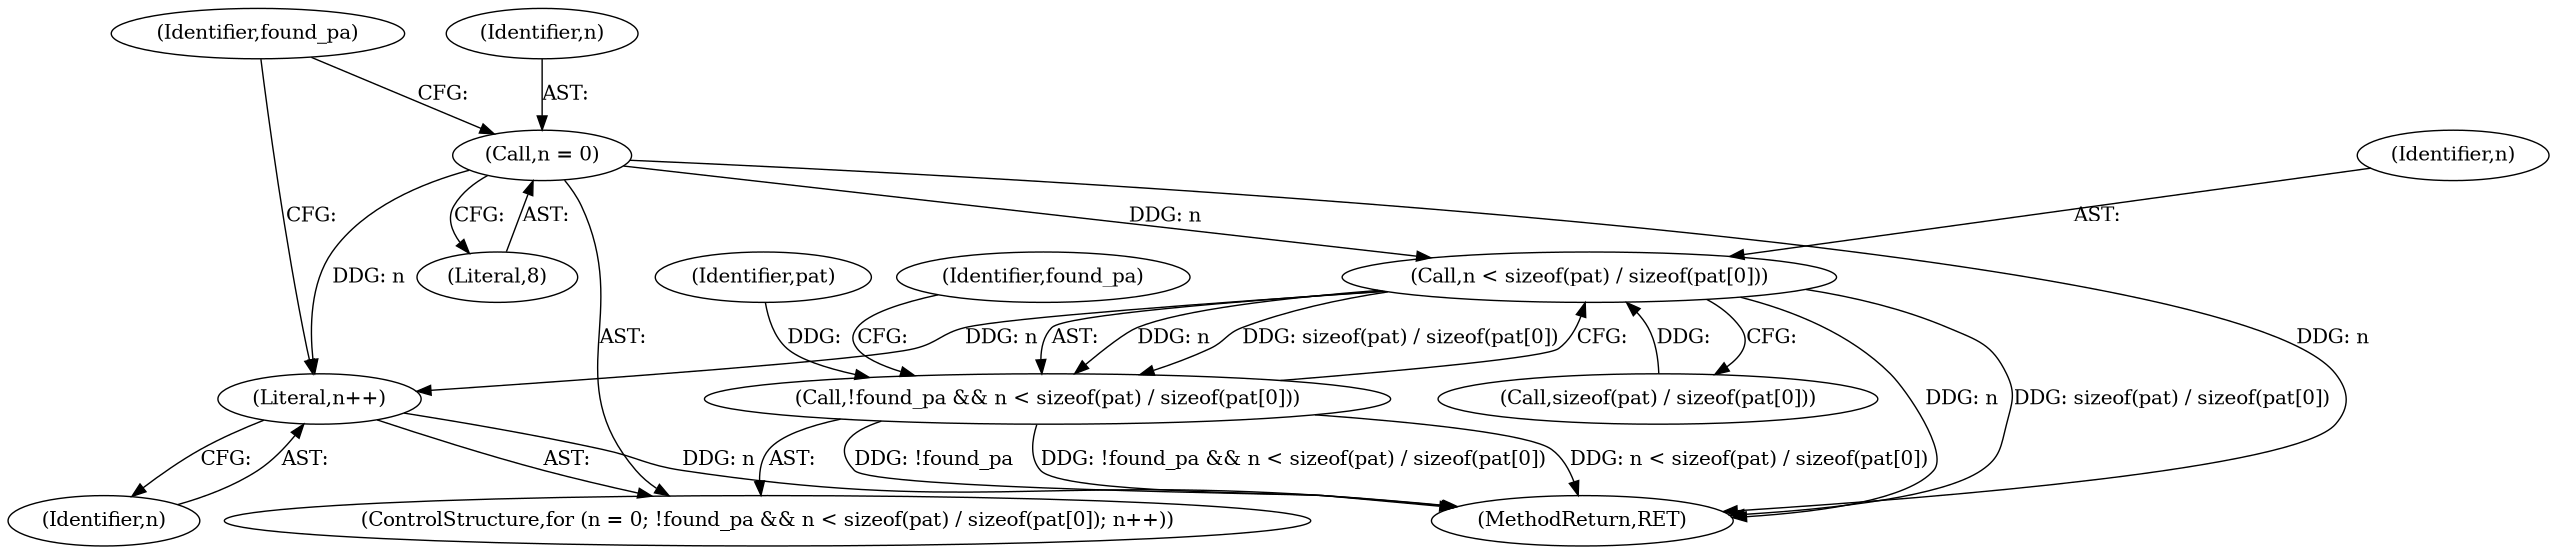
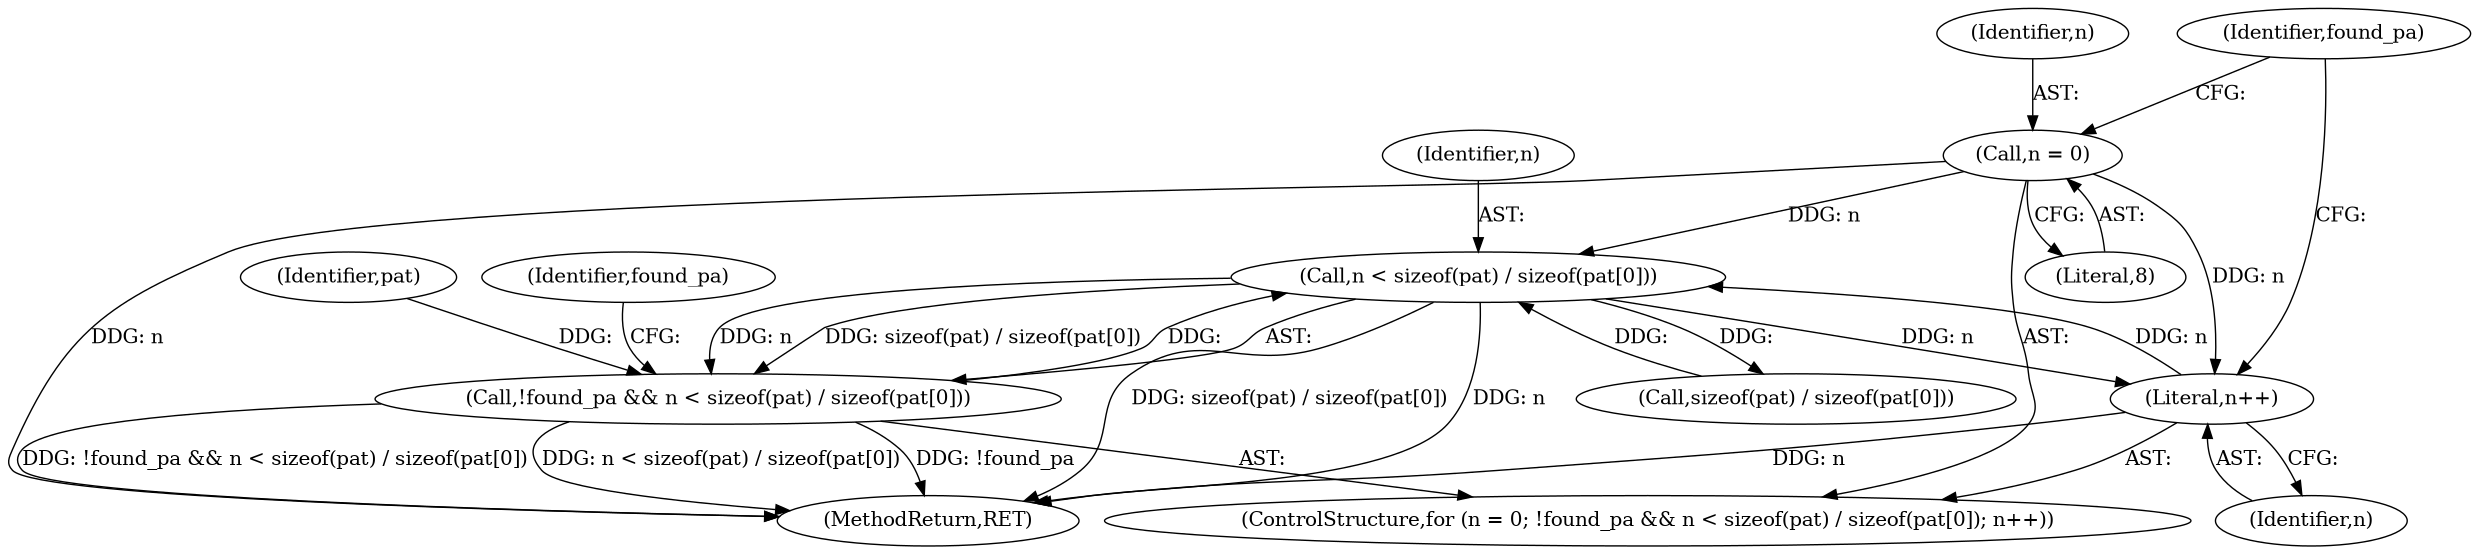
none -> (1959, 305)
(1605, 338) -> (1198, 338)
(1775, 338) -> (1749, 338)
